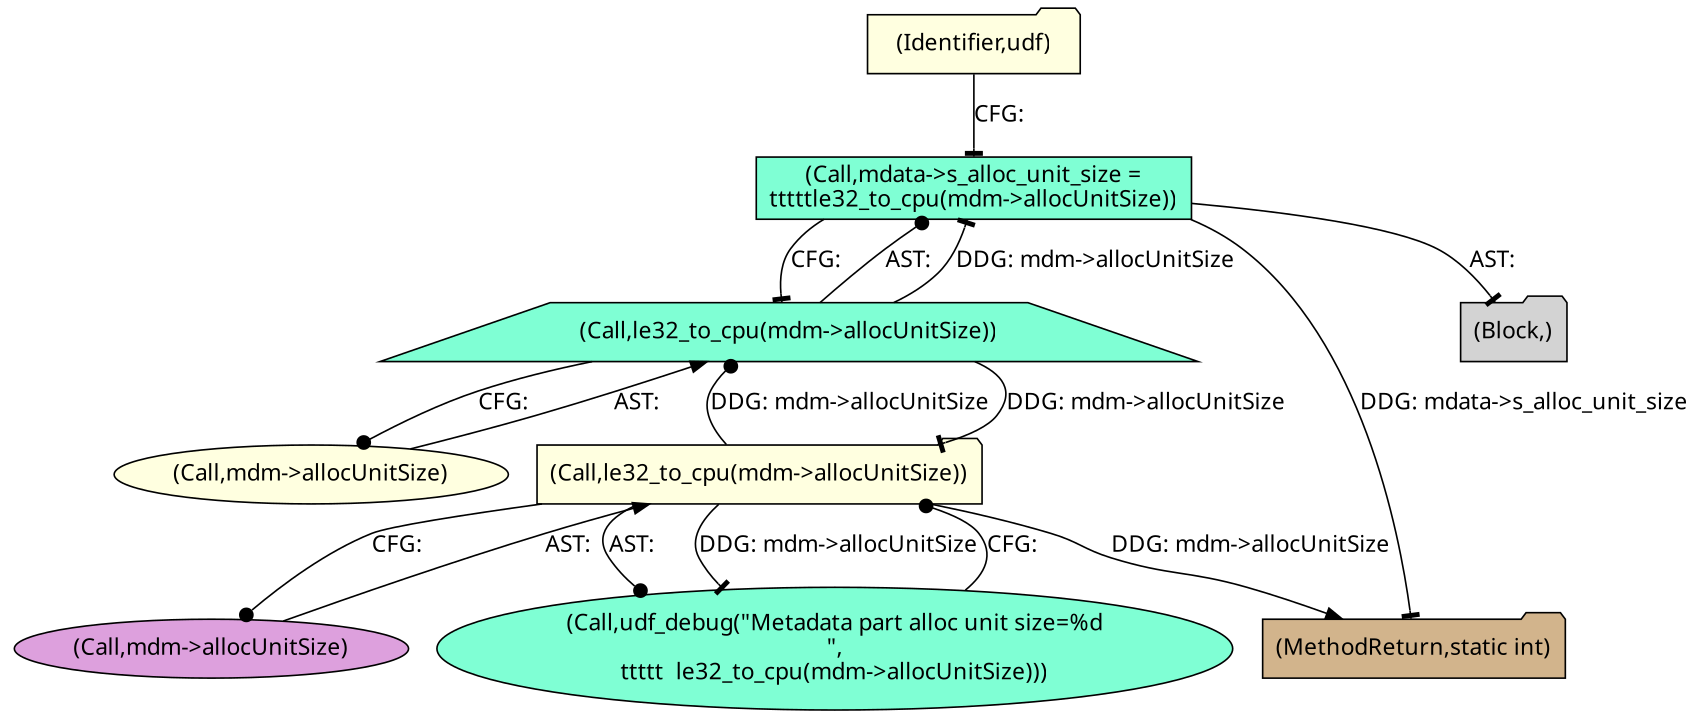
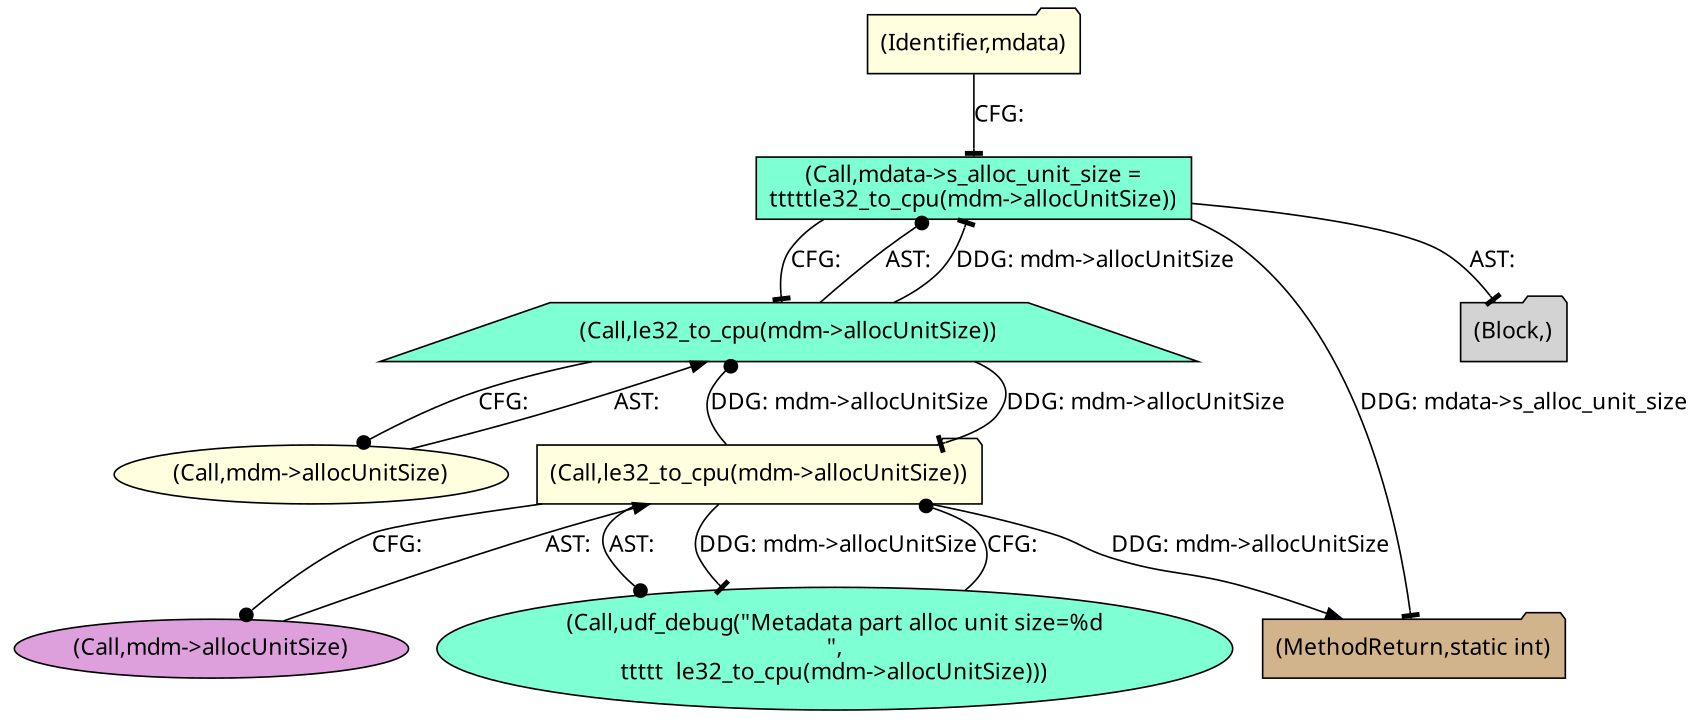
(974, 44) -> (974, 44)
